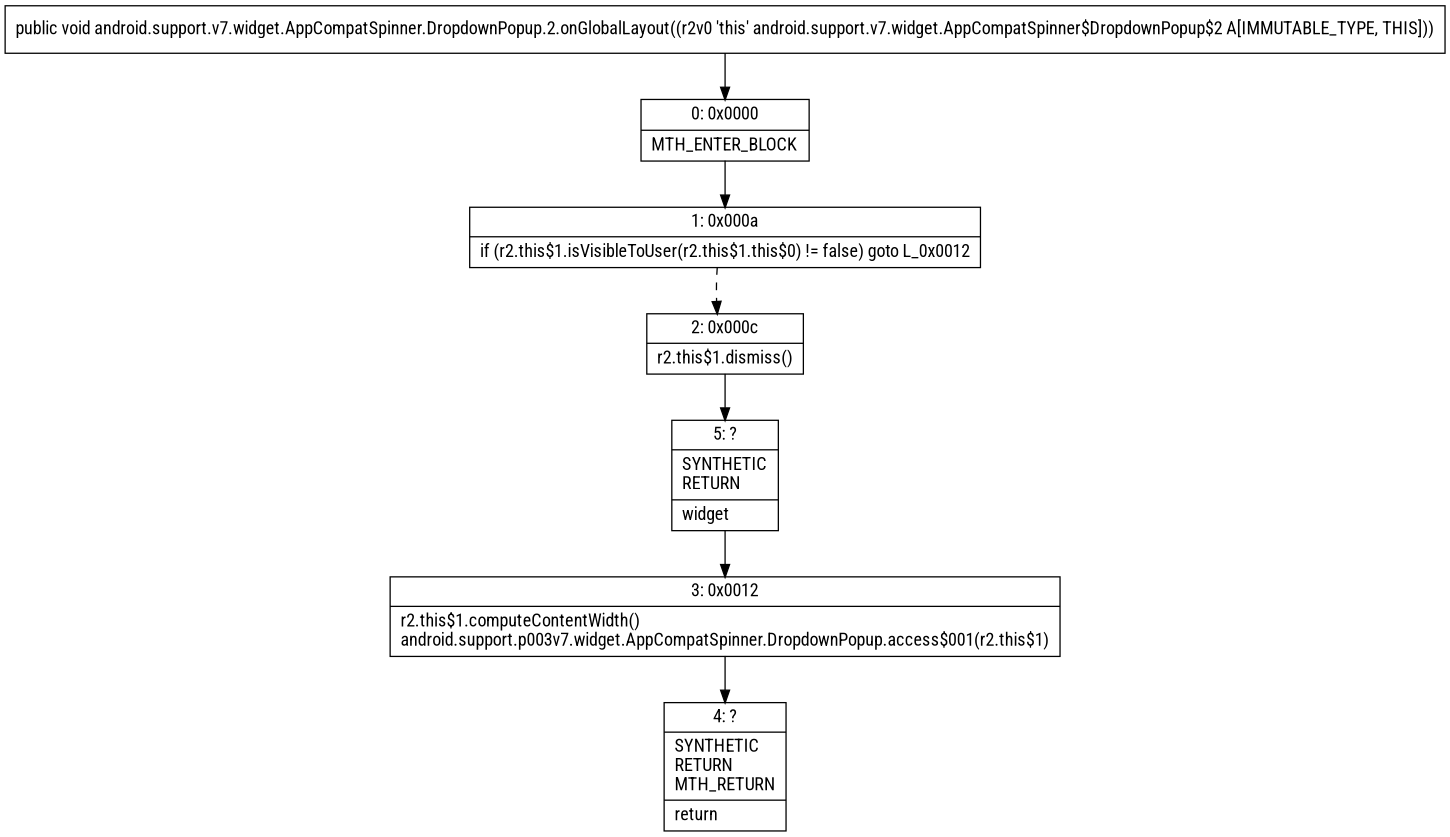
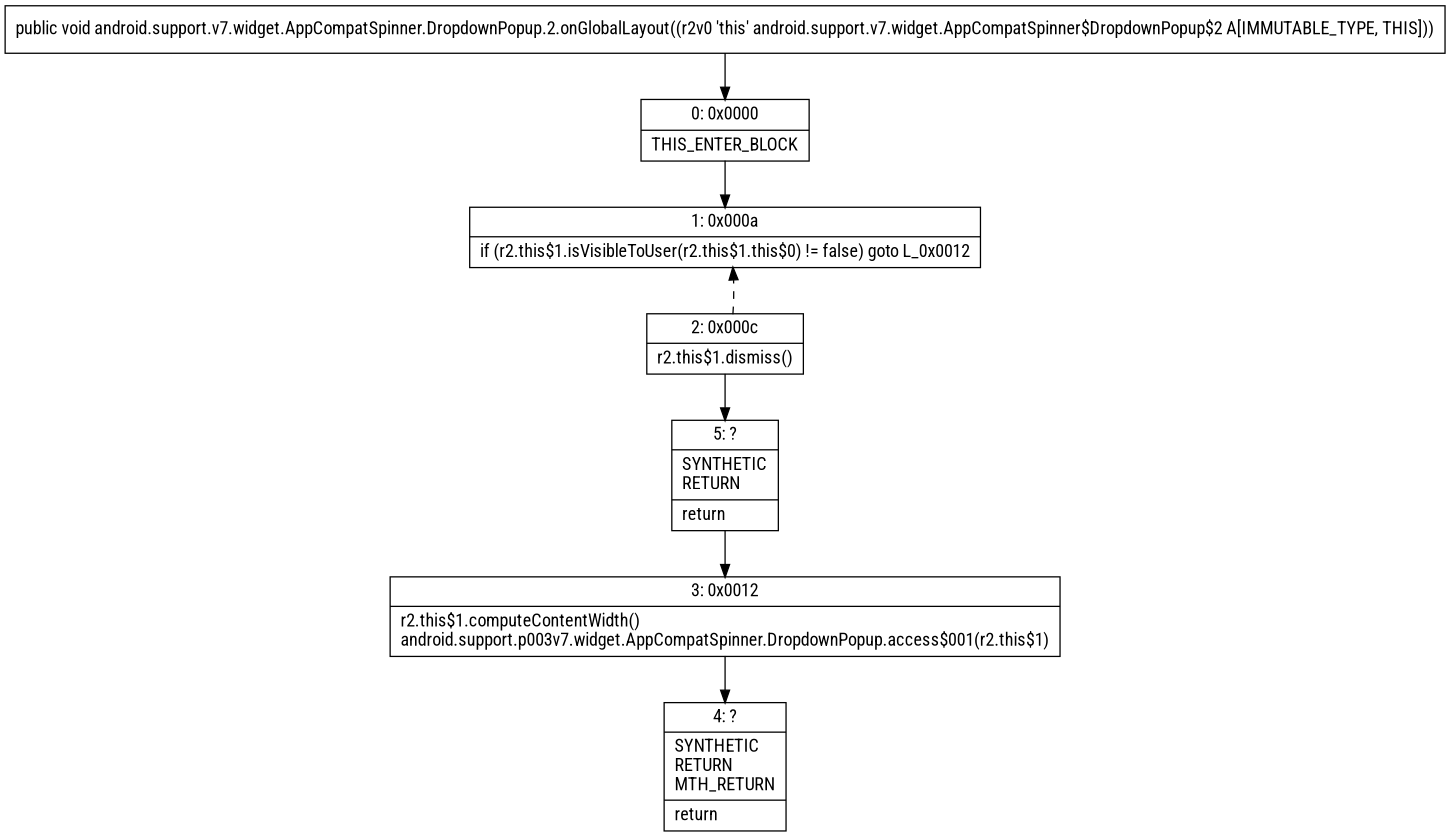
(724, 145) -> (725, 145)
(716, 284) -> (734, 297)
(706, 515) -> (704, 515)
